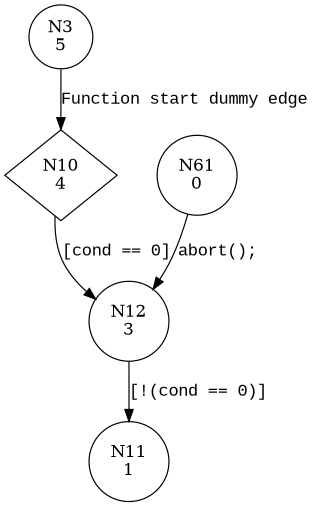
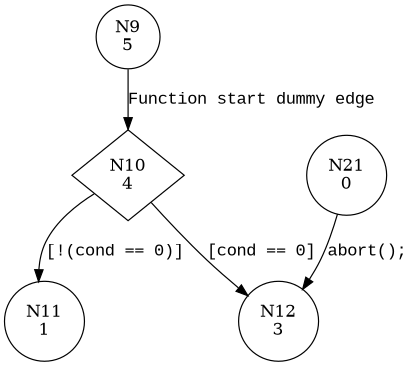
(61, 37) -> (128, 37)
(197, 175) -> (347, 175)
(129, 385) -> (57, 225)
